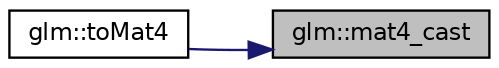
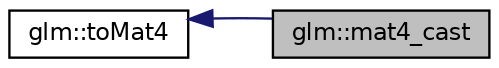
(219, 50) -> (242, 18)
